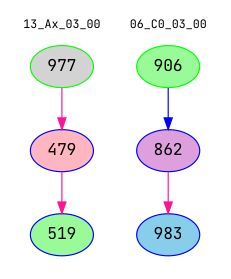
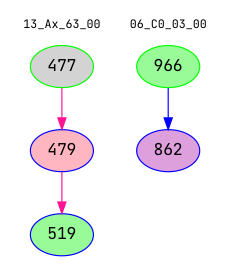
(62, 25) -> (62, 25)
(62, 67) -> (62, 67)
(168, 67) -> (168, 67)
(168, 235) -> none
